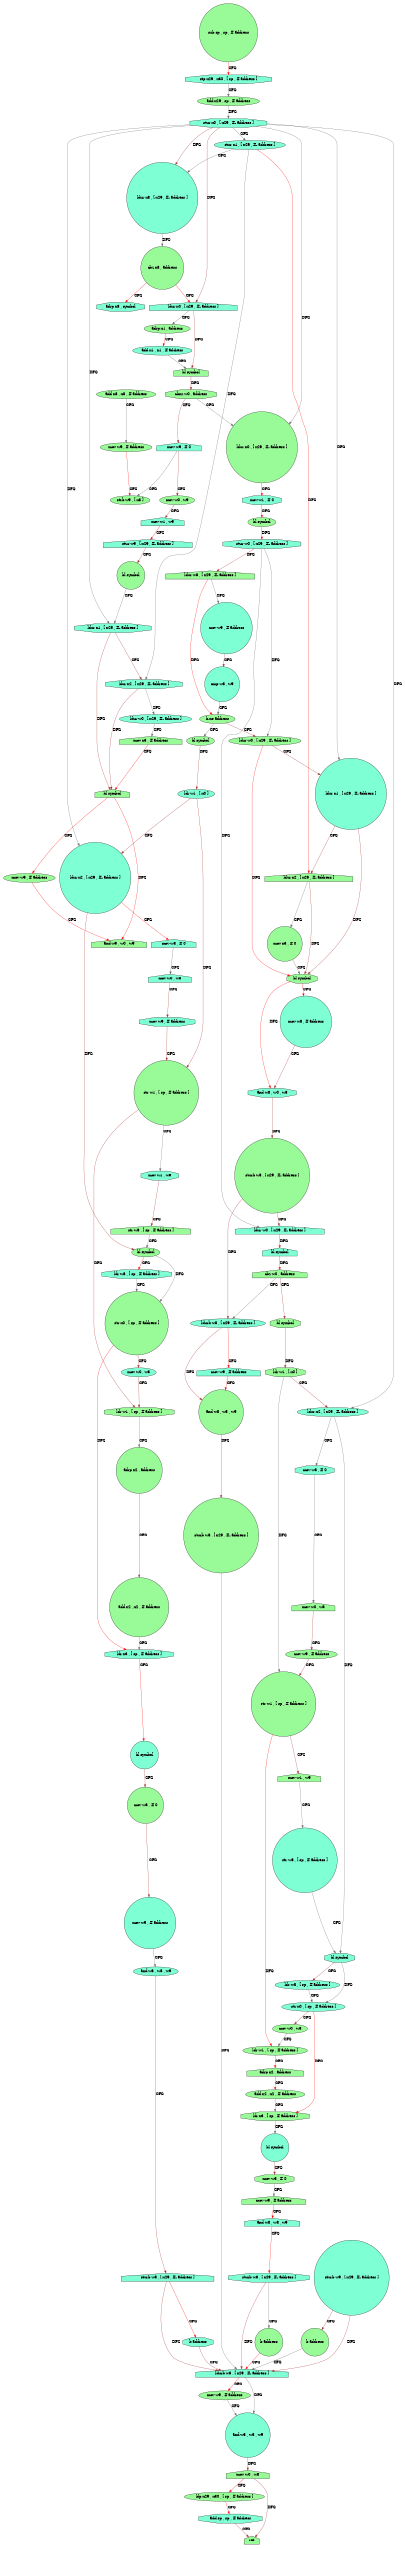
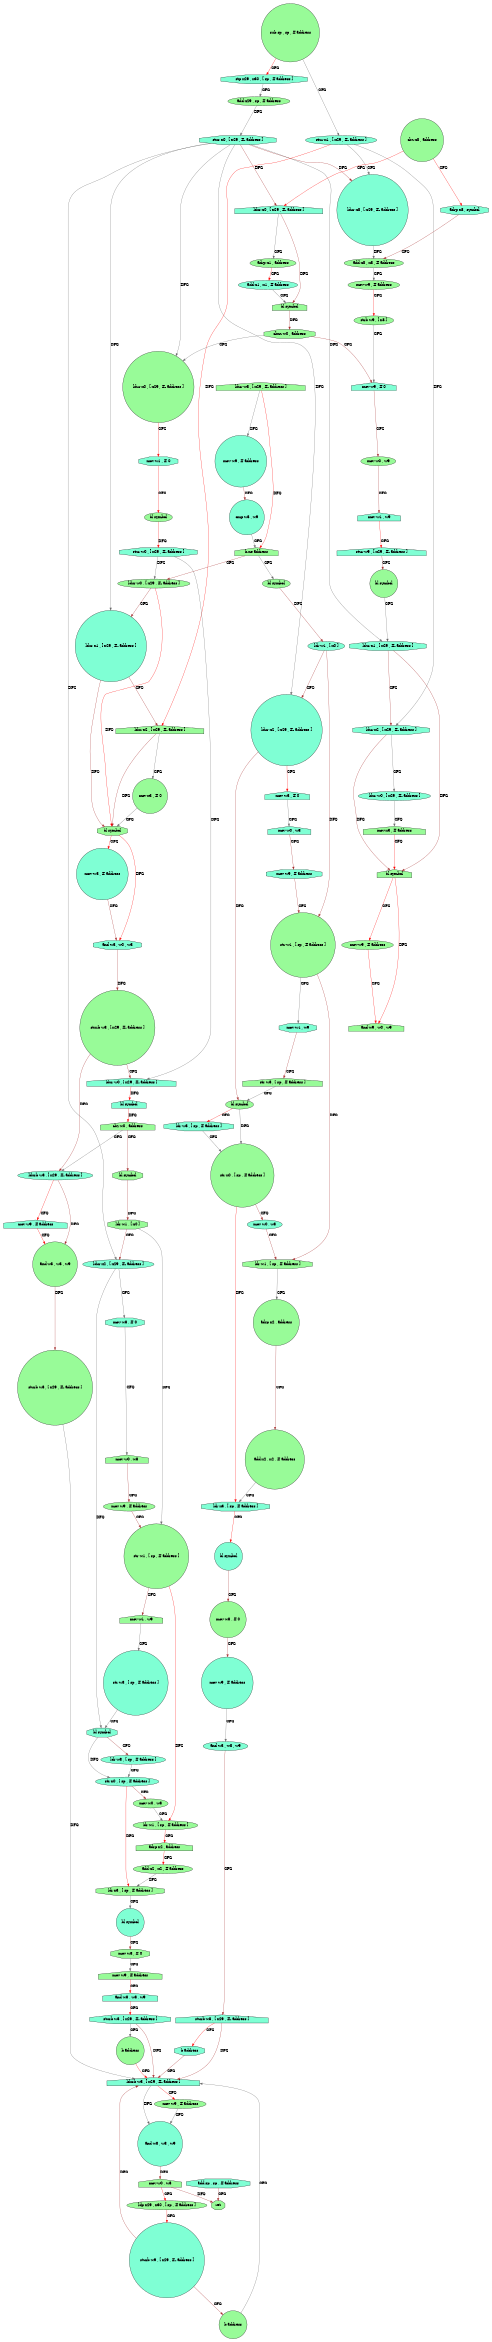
(238, 133) -> (320, 96)
none -> (423, 238)
(162, 239) -> (374, 251)
(161, 475) -> (374, 352)
(237, 559) -> none
(217, 719) -> (256, 552)
(227, 2507) -> (167, 2215)
(252, 2541) -> (218, 2205)
